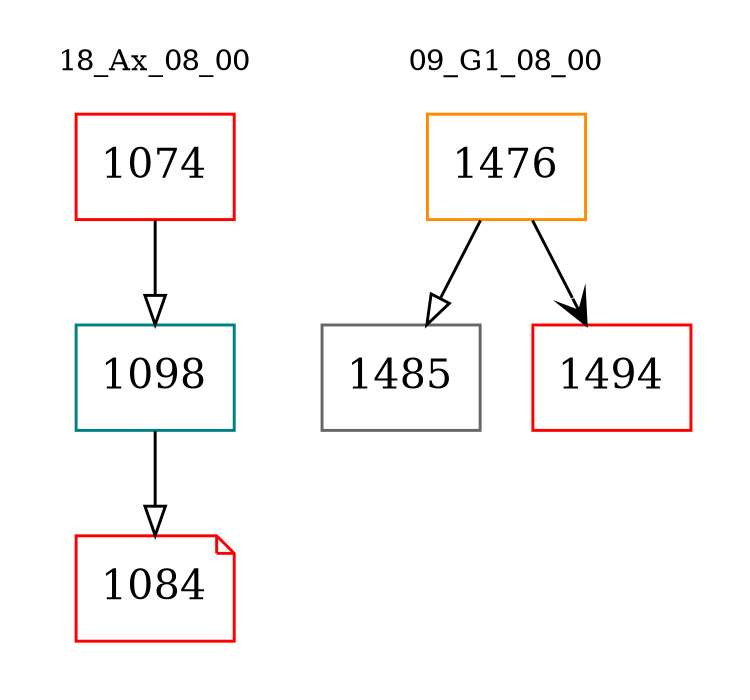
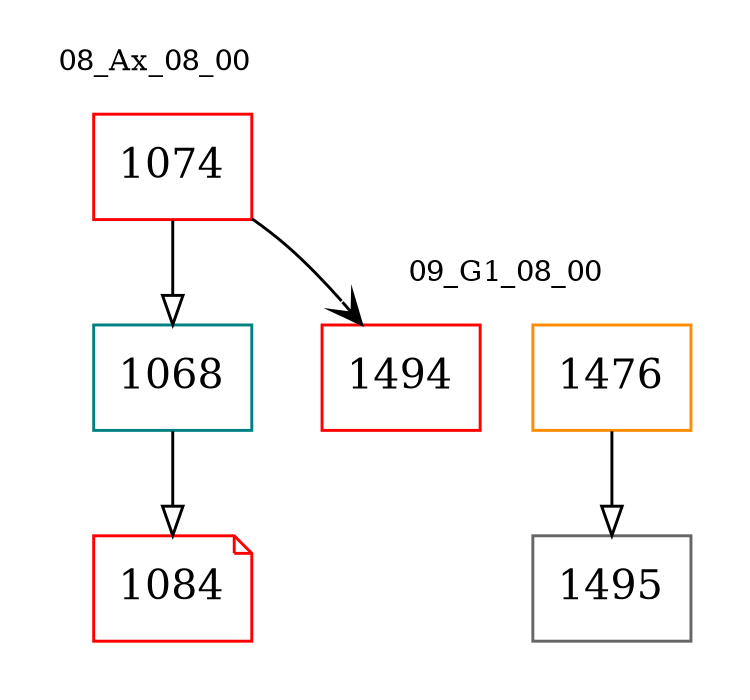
(155, 63) -> (155, 63)
(552, 259) -> (317, 274)
(155, 378) -> (173, 378)
(401, 378) -> (612, 588)
